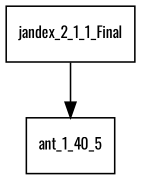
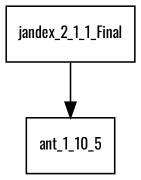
(71, 146) -> (71, 146)
